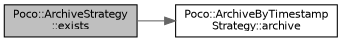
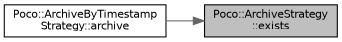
(151, 21) -> (180, 21)
